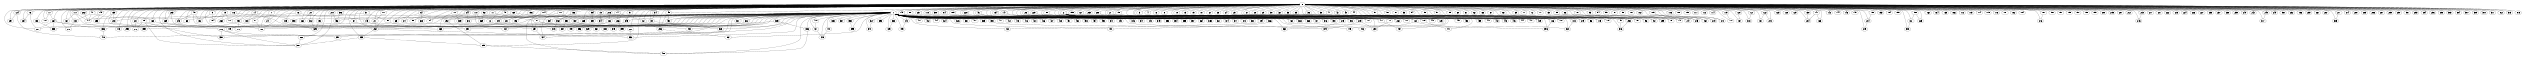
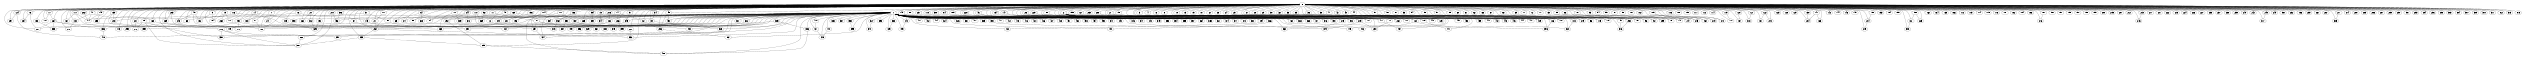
none -> (2031, 13)
